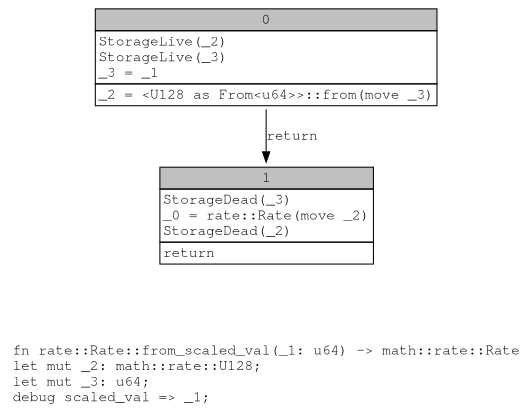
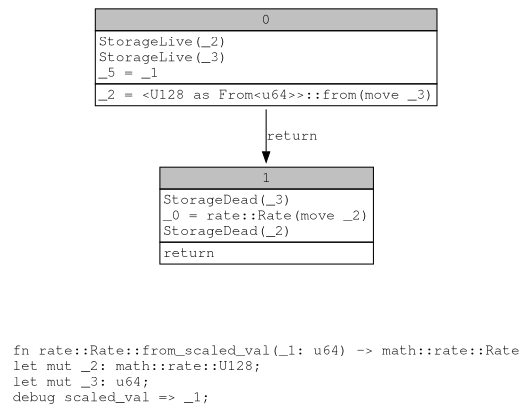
(129, 72) -> (129, 72)
